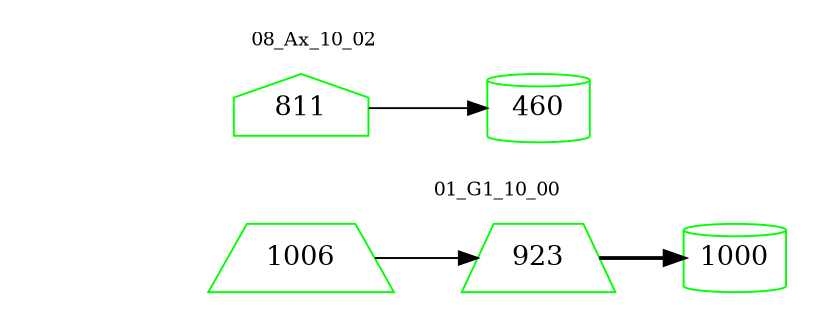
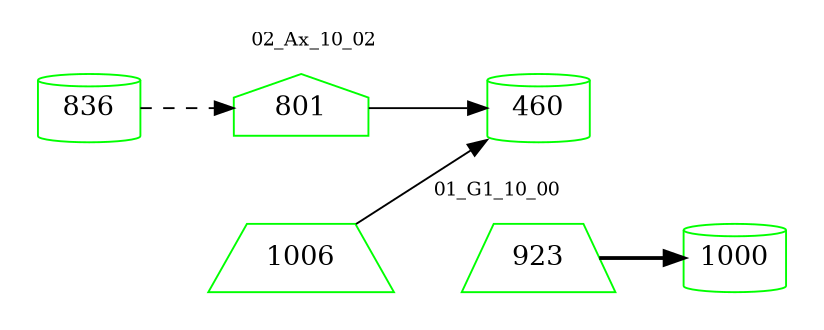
(314, 41) -> (314, 41)
none -> (89, 108)
(301, 108) -> (301, 108)
(417, 258) -> (414, 187)
